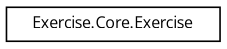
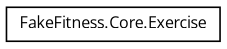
(113, 24) -> (113, 24)
